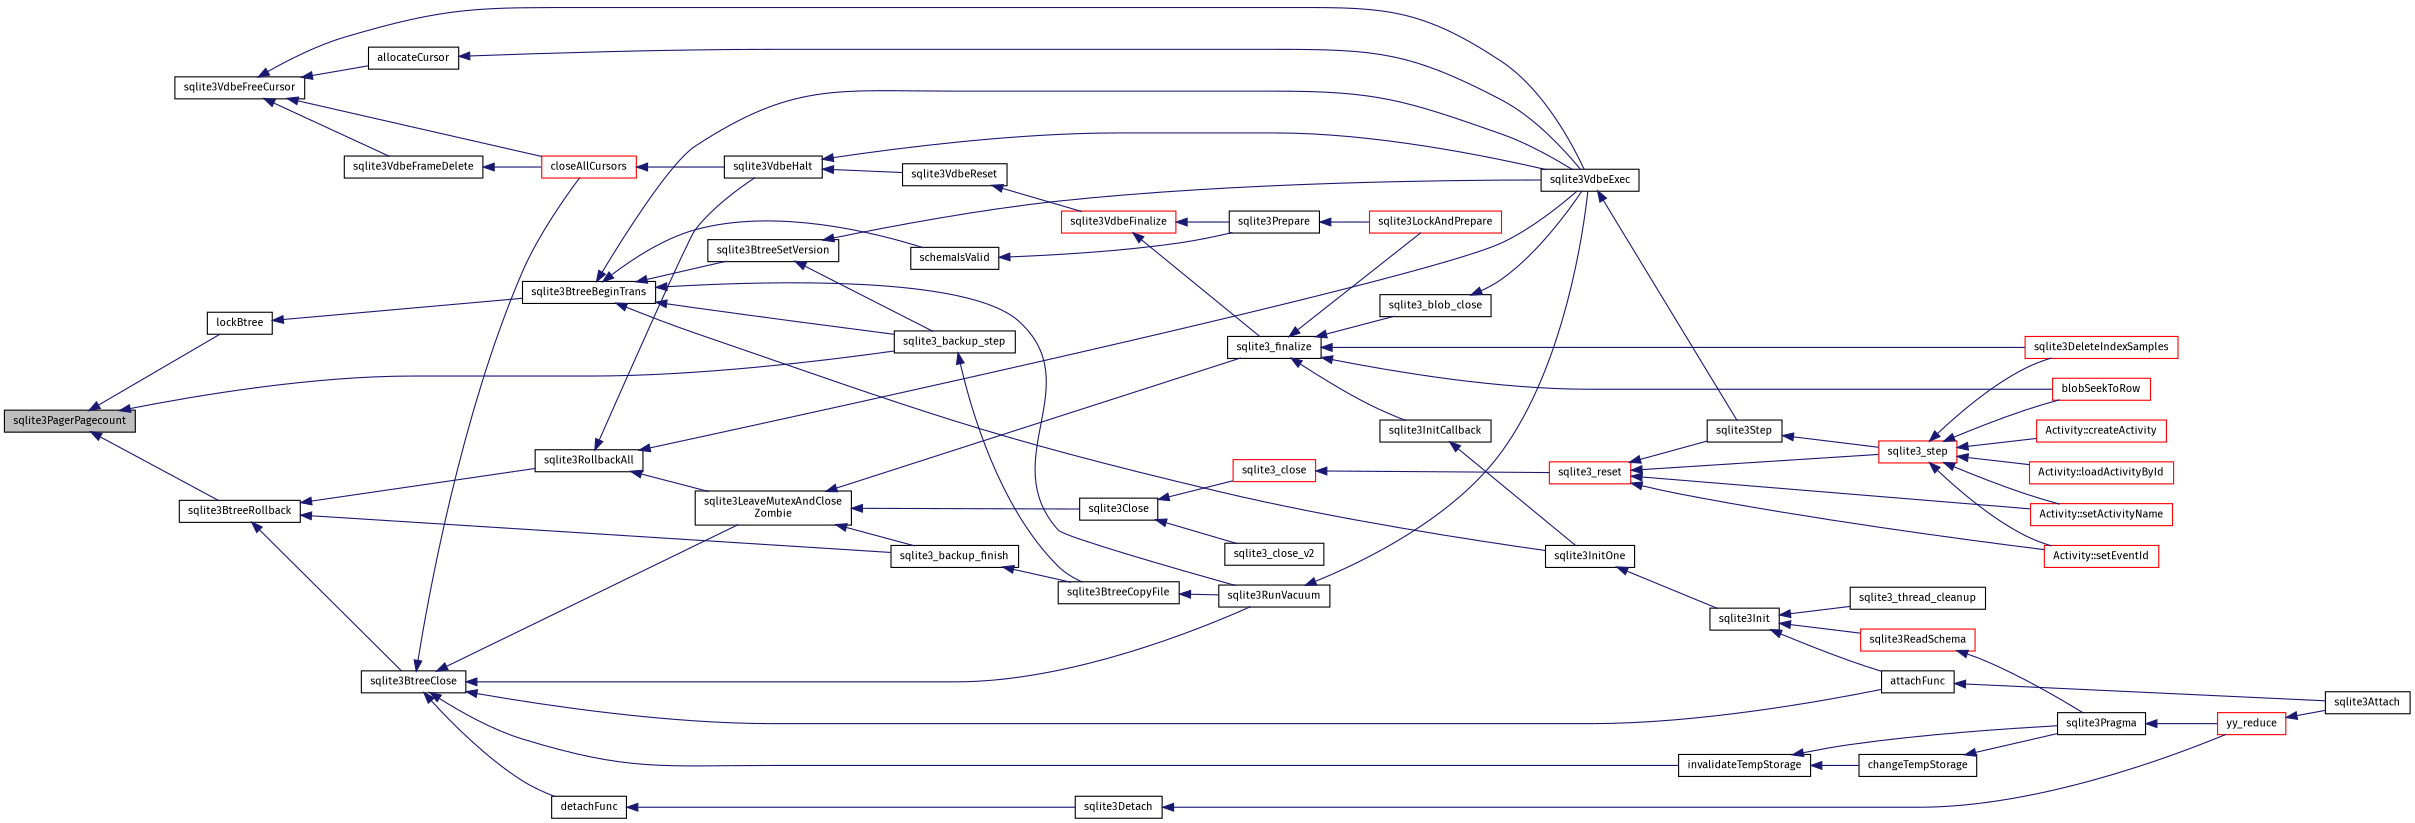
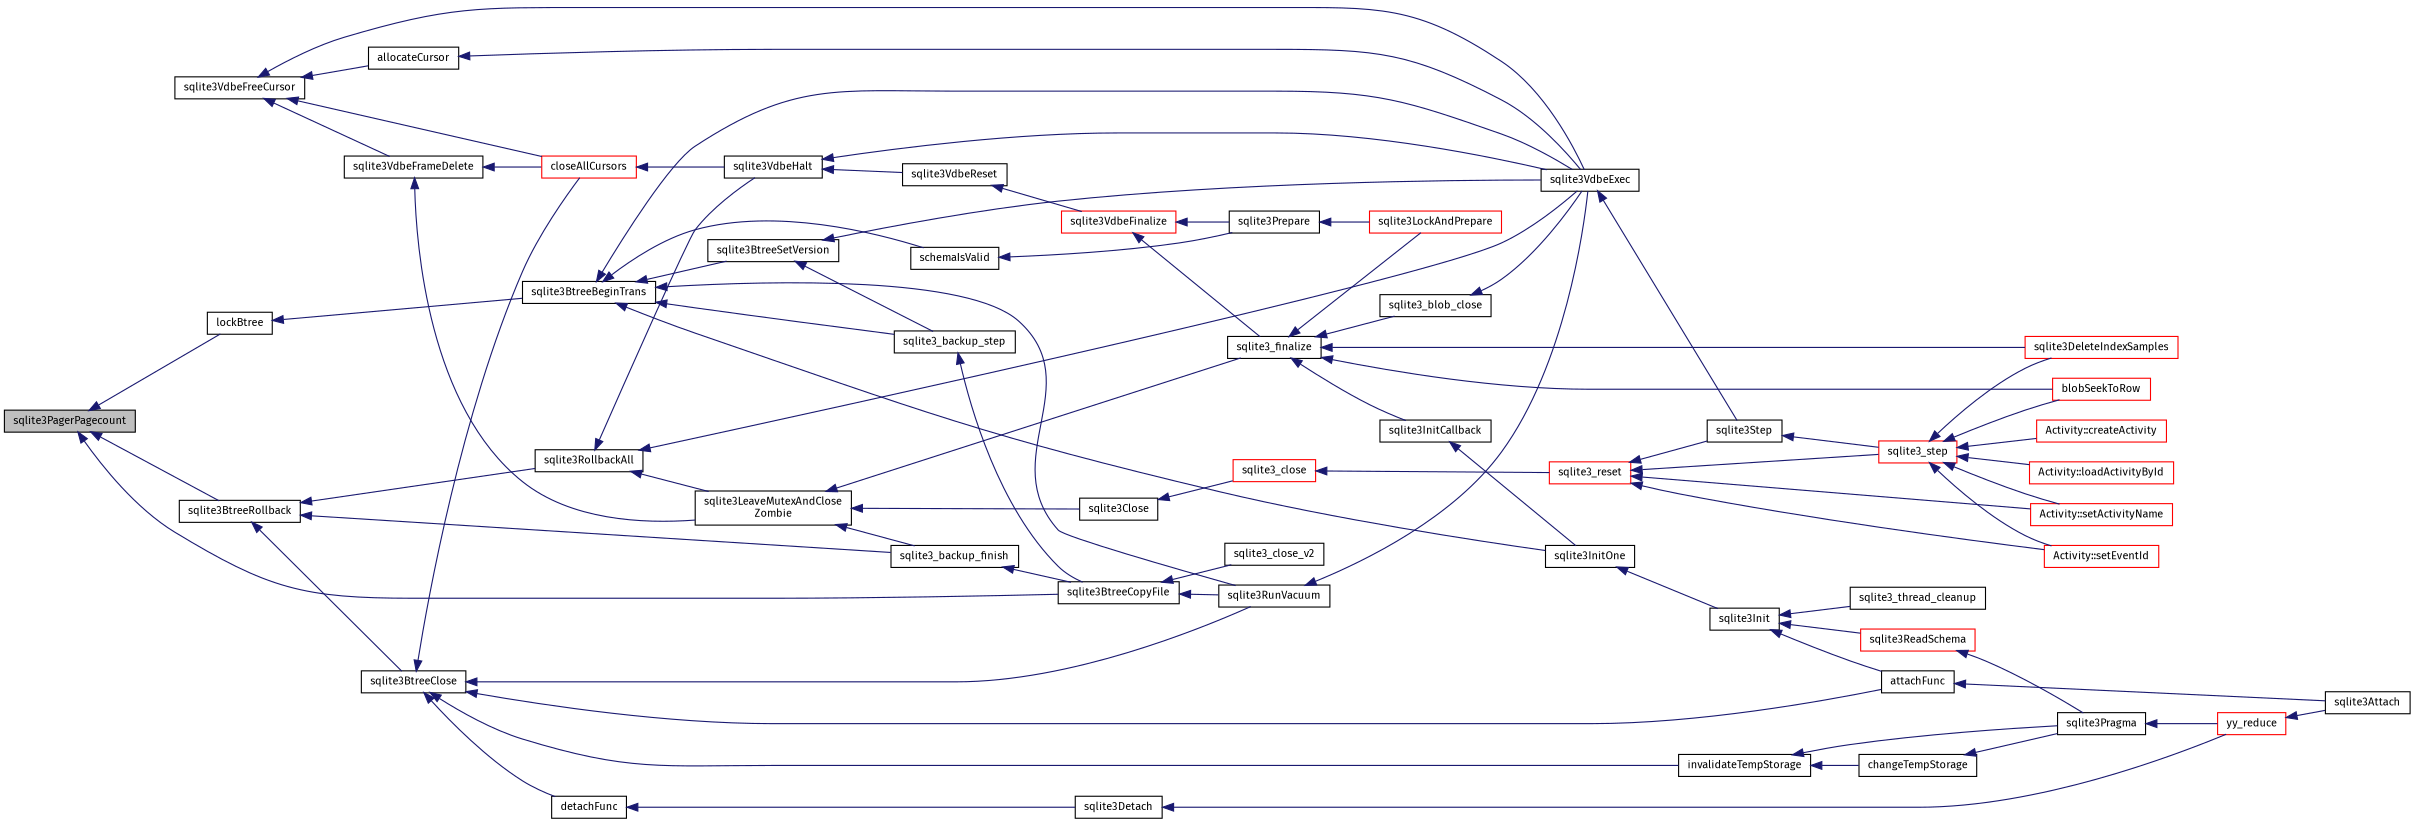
(512, 376) -> (545, 598)
(1202, 533) -> (1208, 571)
(592, 596) -> (477, 429)
